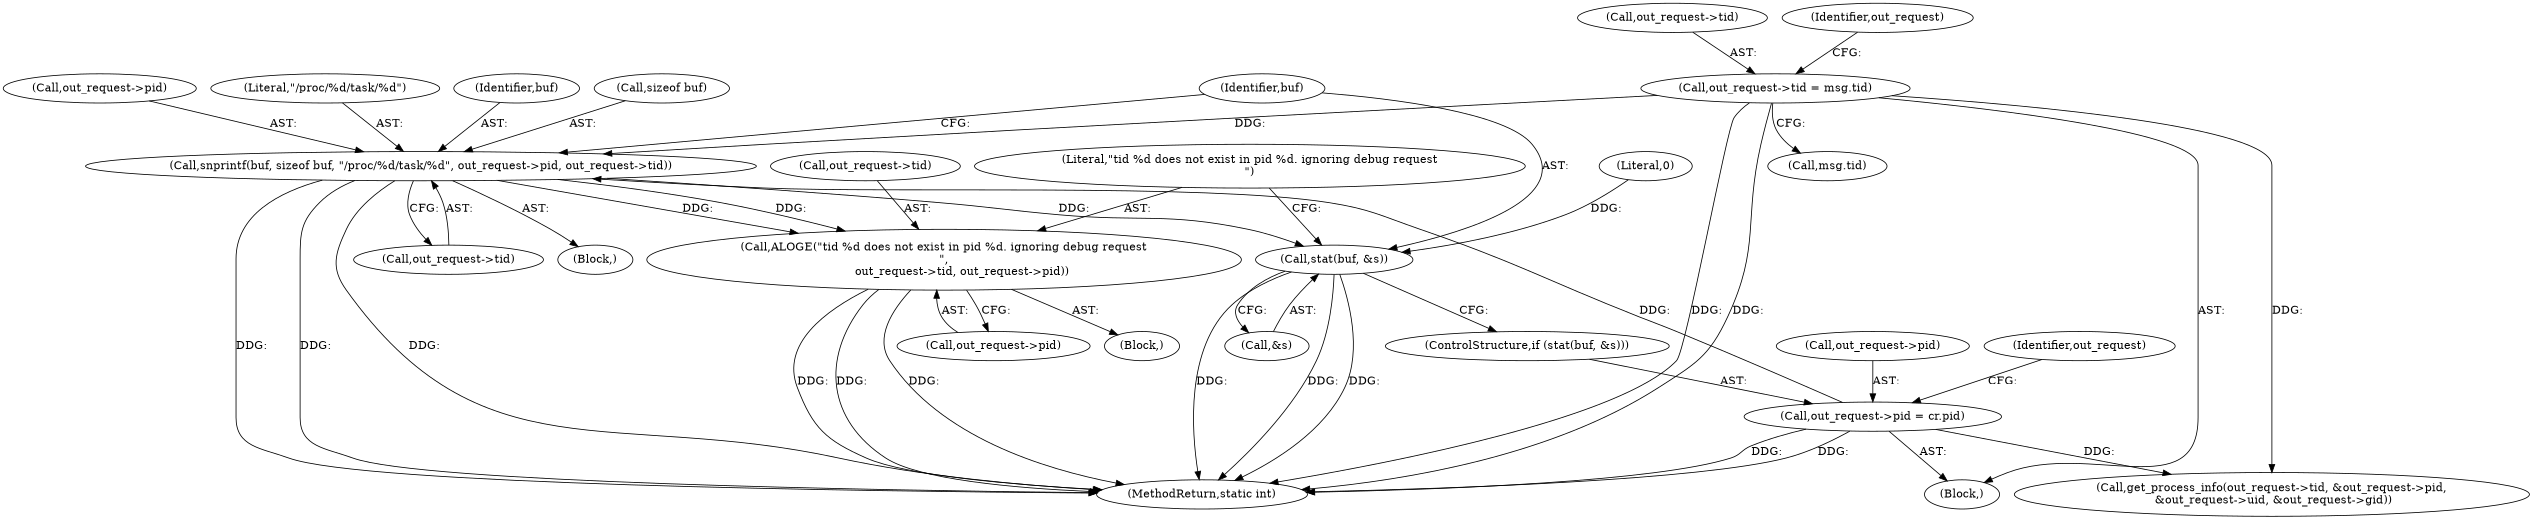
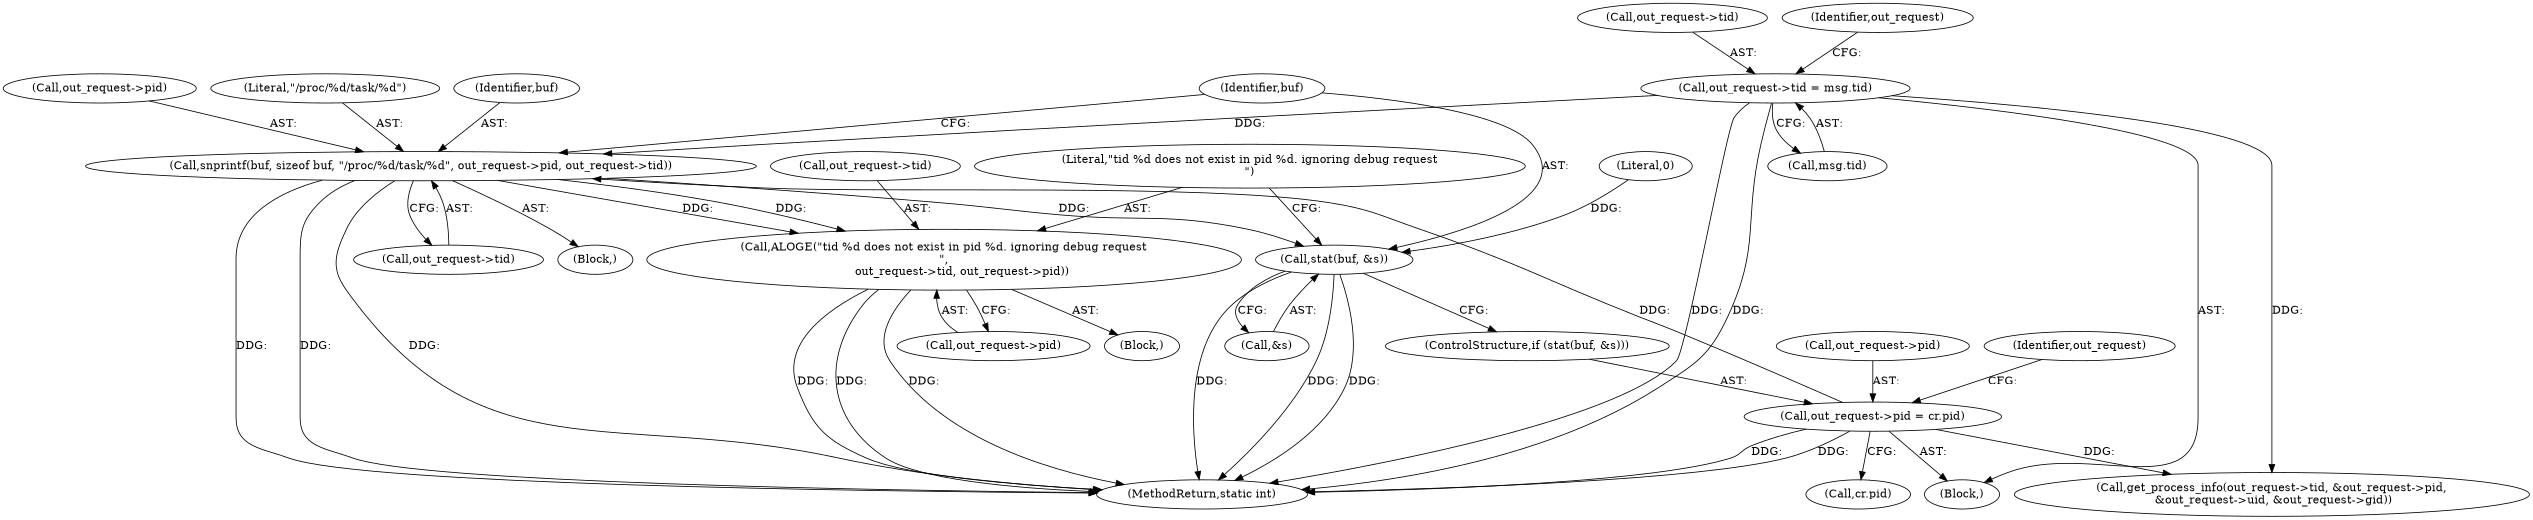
(662, 88) -> none
none -> (1816, 128)
none -> (1858, 494)
